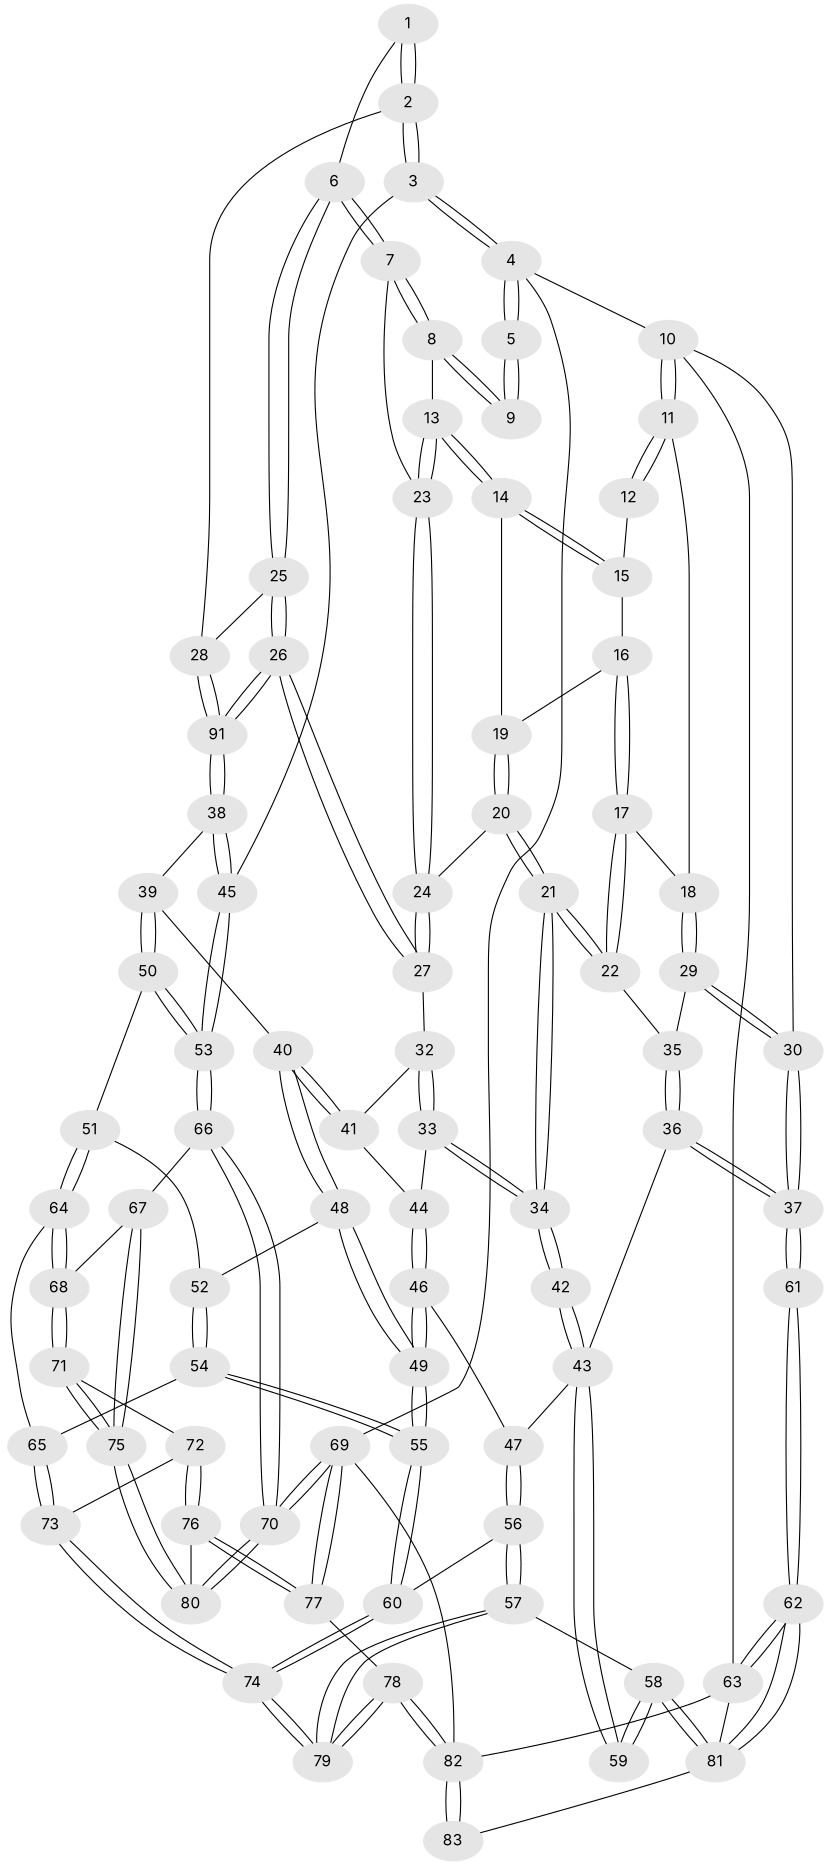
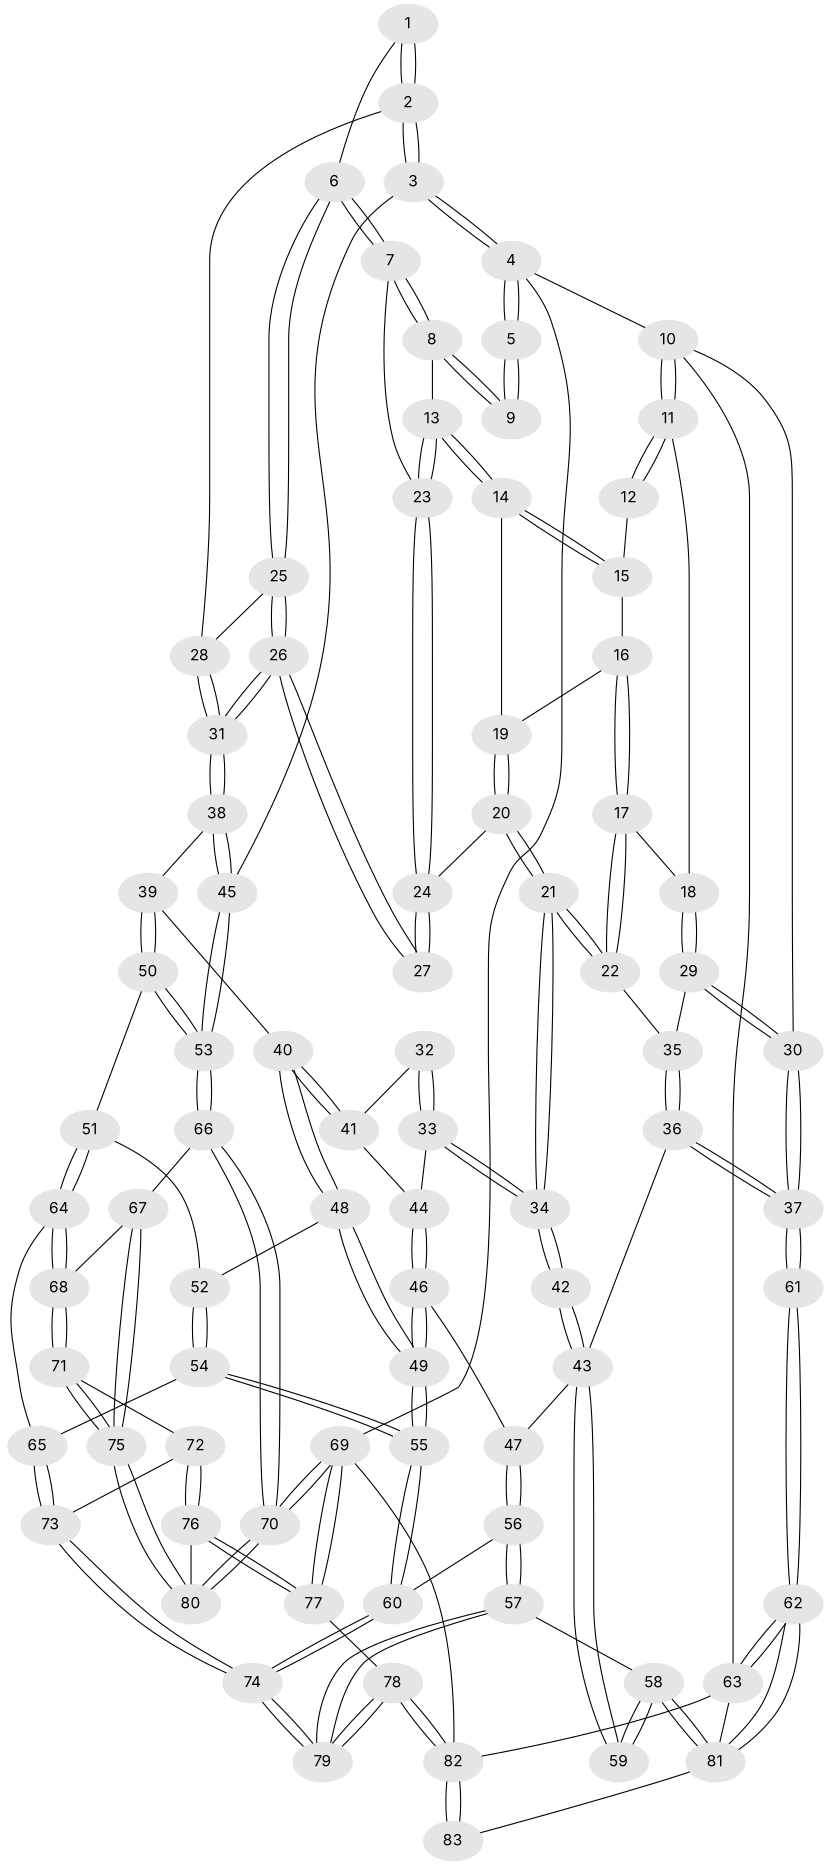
(217, 735) -> (217, 735)
(424, 1012) -> none
